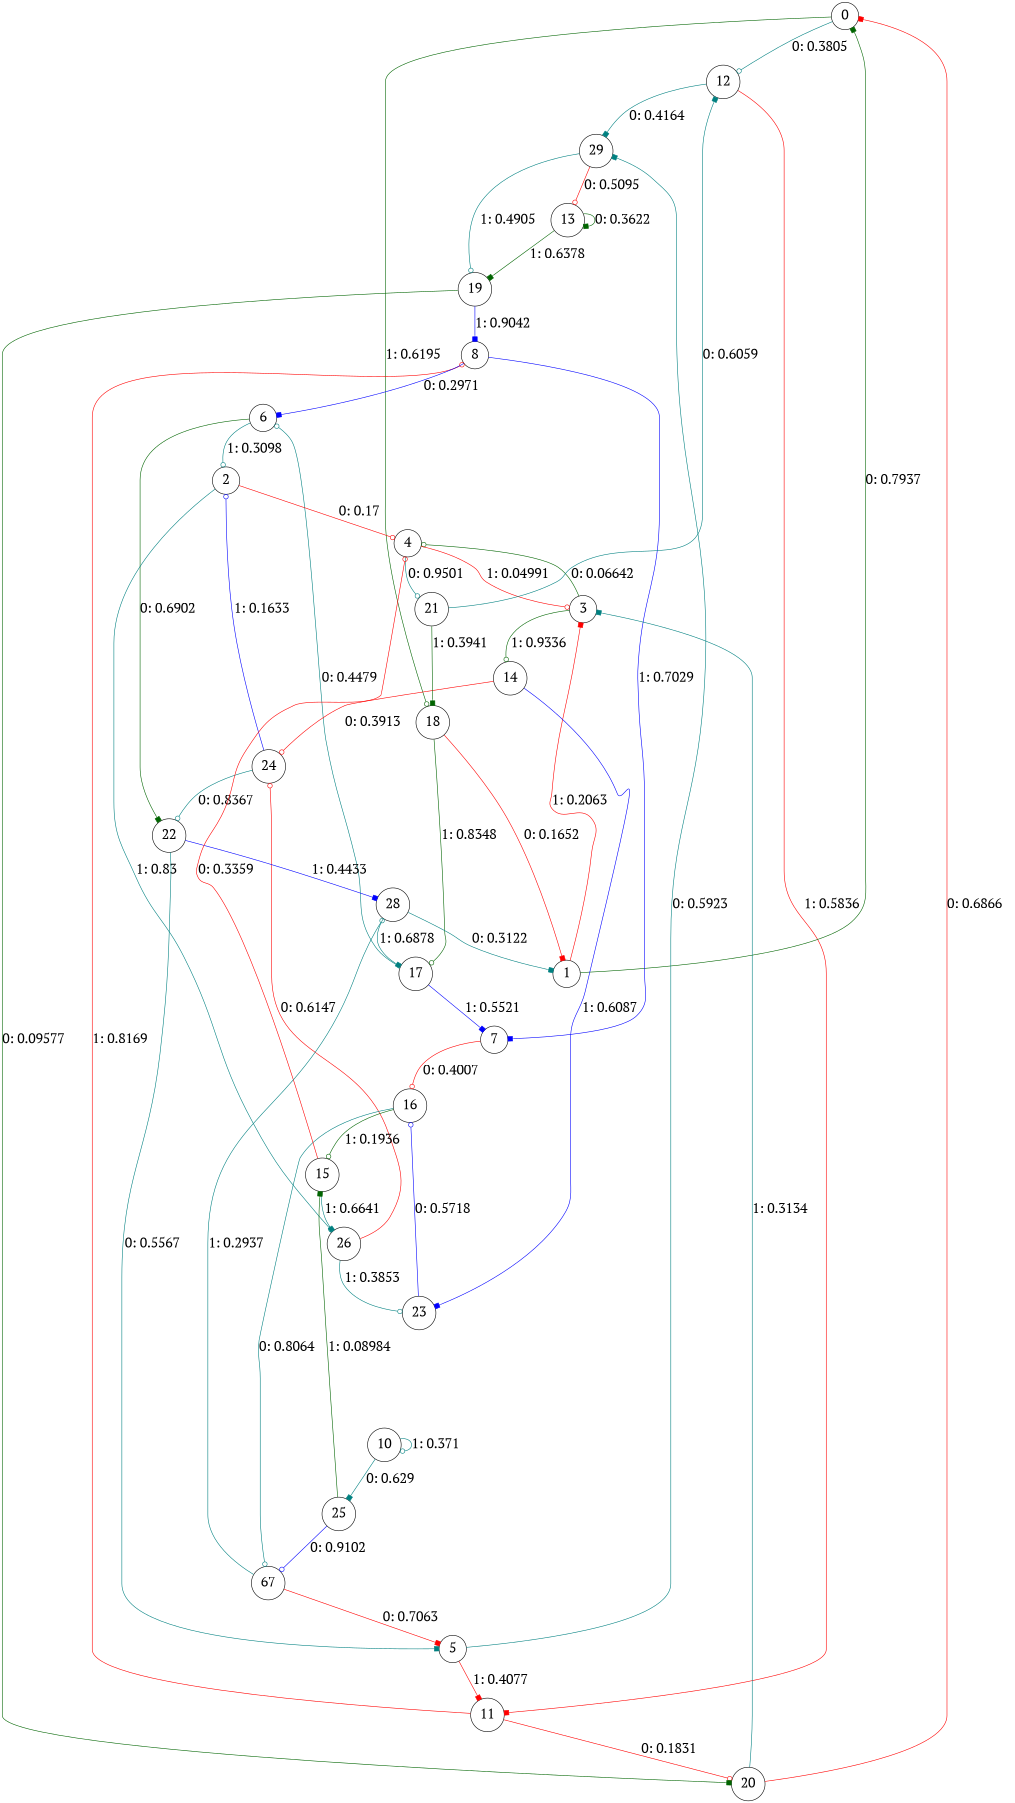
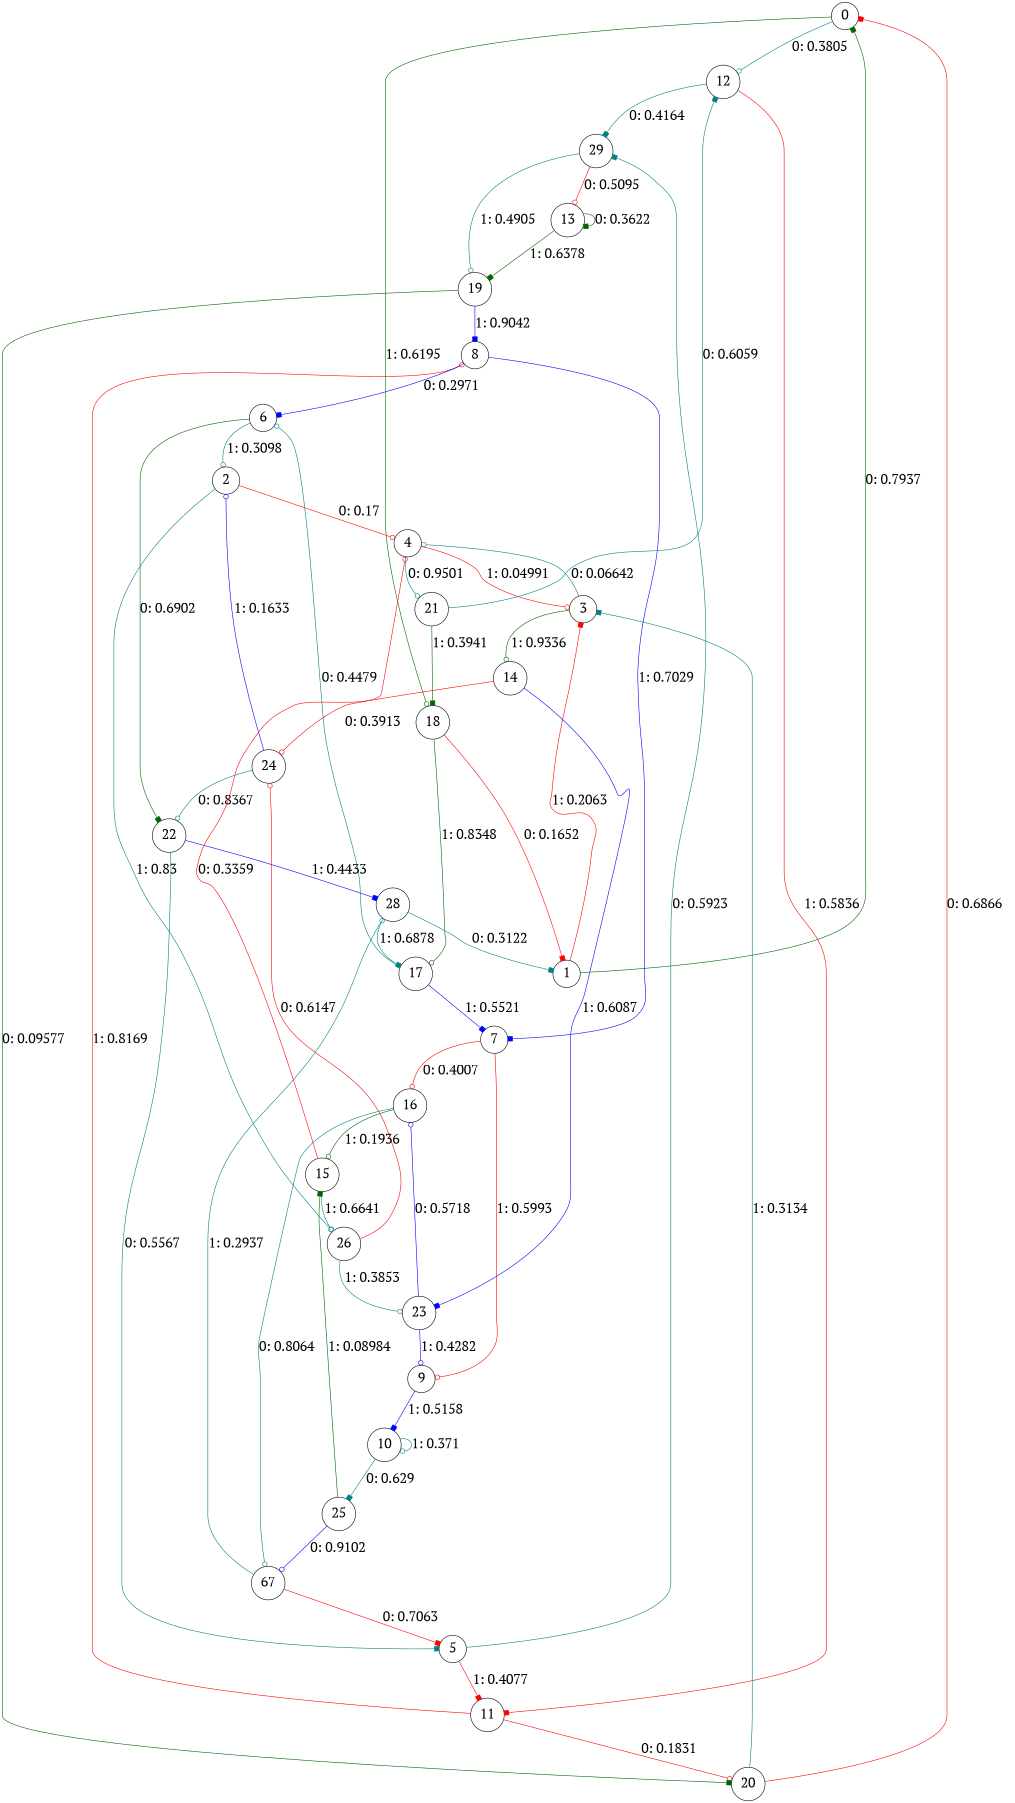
(511, 554) -> (511, 554)
(323, 1210) -> (323, 1210)
none -> (421, 1379)
